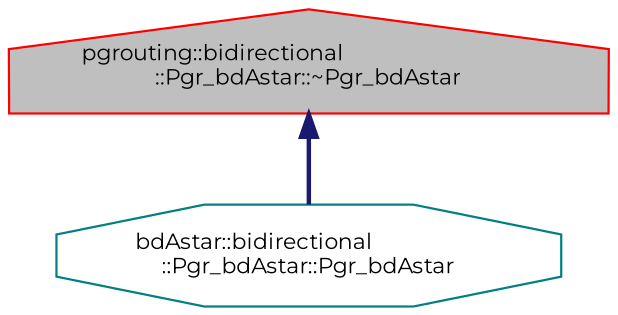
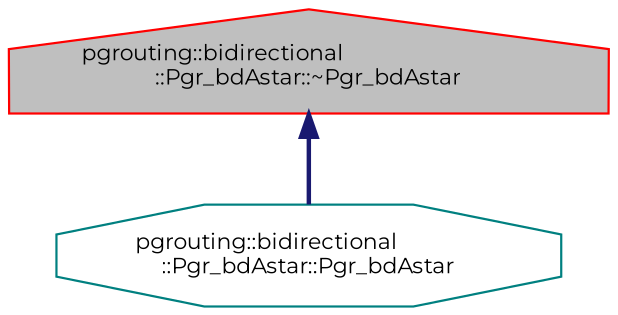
(309, 256) -> (309, 256)
